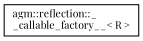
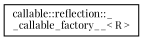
(71, 20) -> (71, 20)
